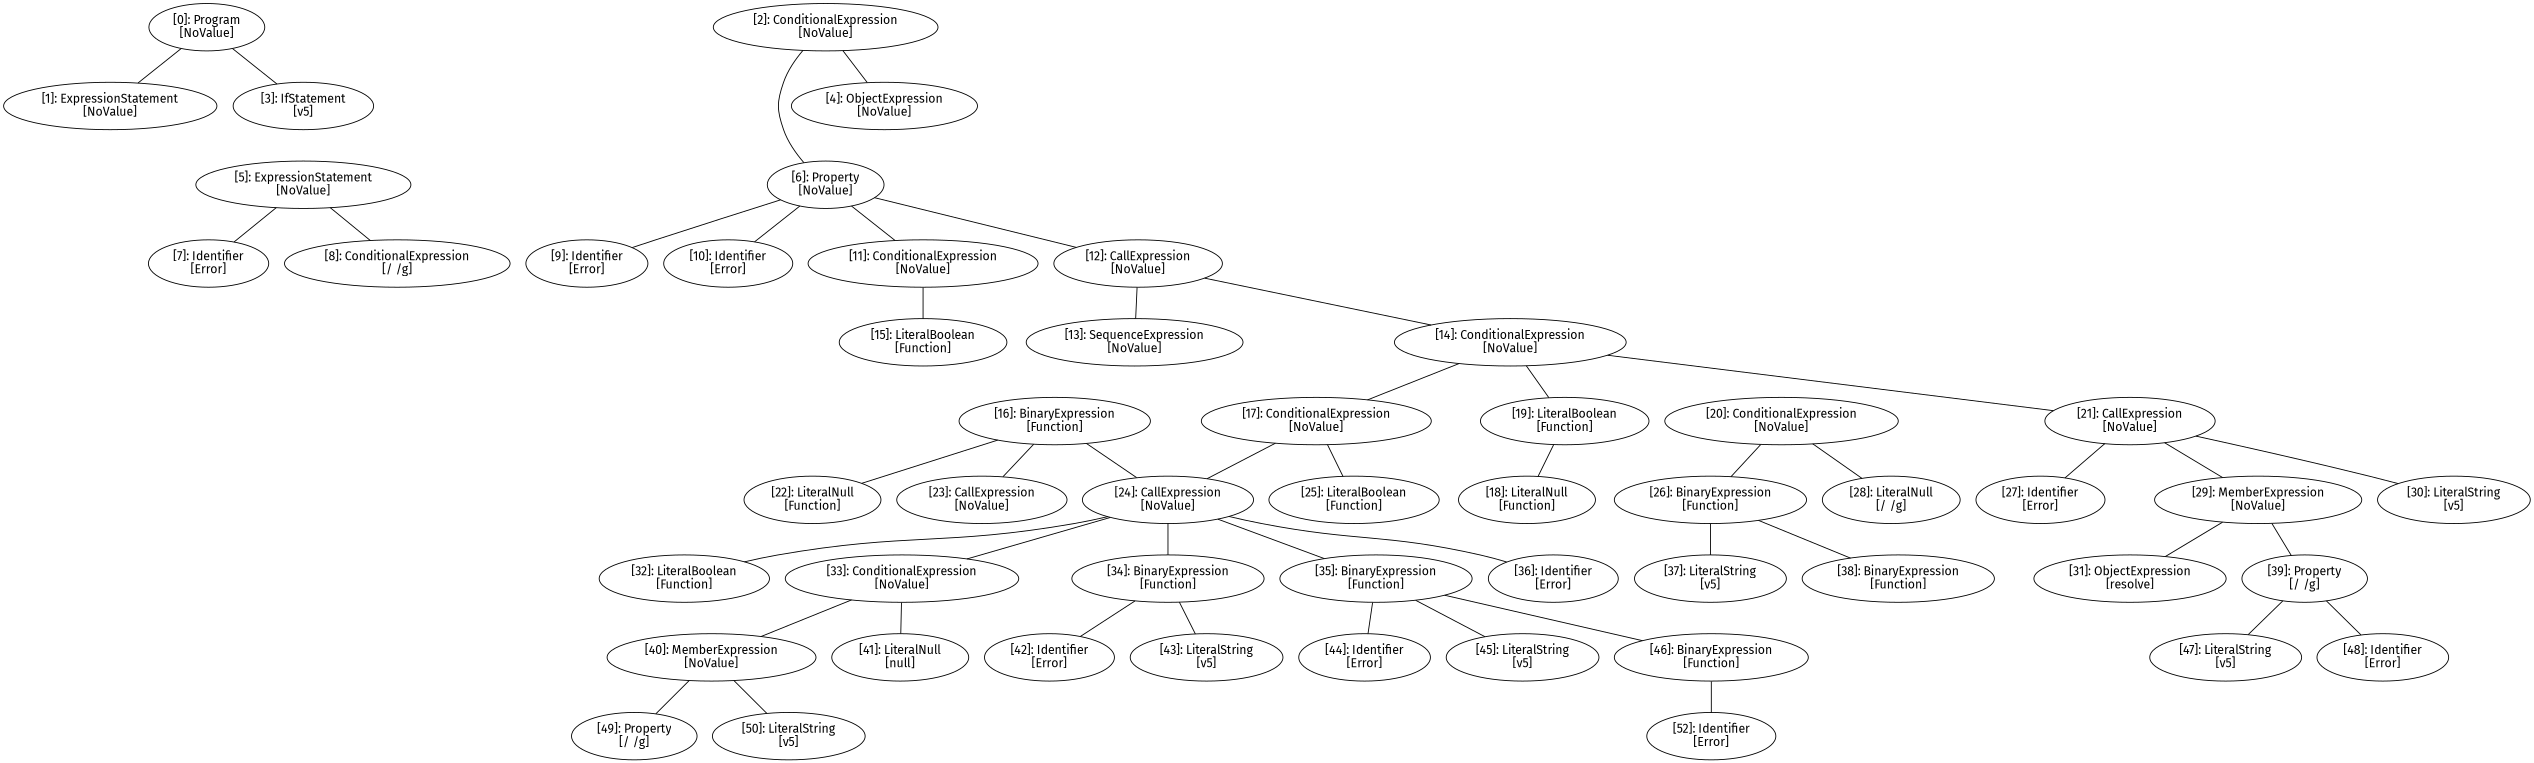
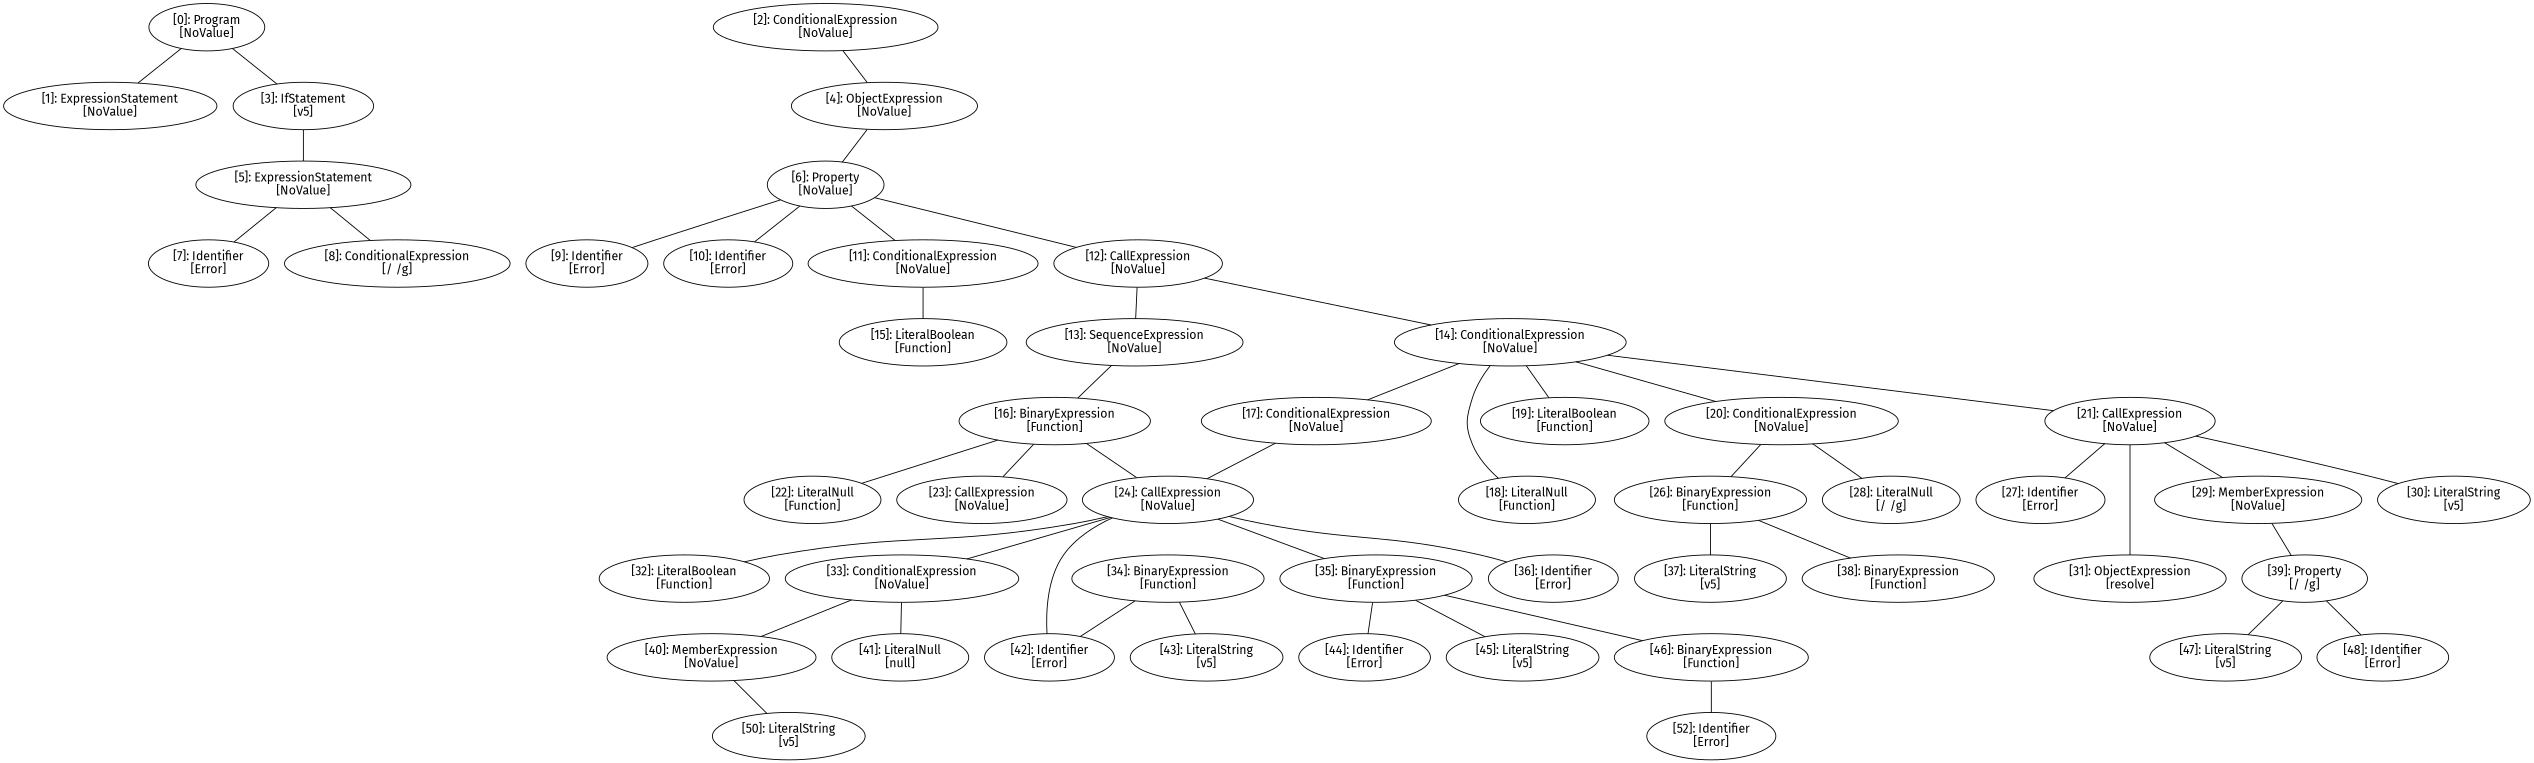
(778, 107) -> (855, 146)
none -> (303, 146)
none -> (1095, 382)
none -> (1646, 382)
(1546, 461) -> (1467, 424)
(1354, 500) -> none
(1168, 539) -> (1058, 564)
(2194, 539) -> (2130, 500)
(634, 736) -> none
